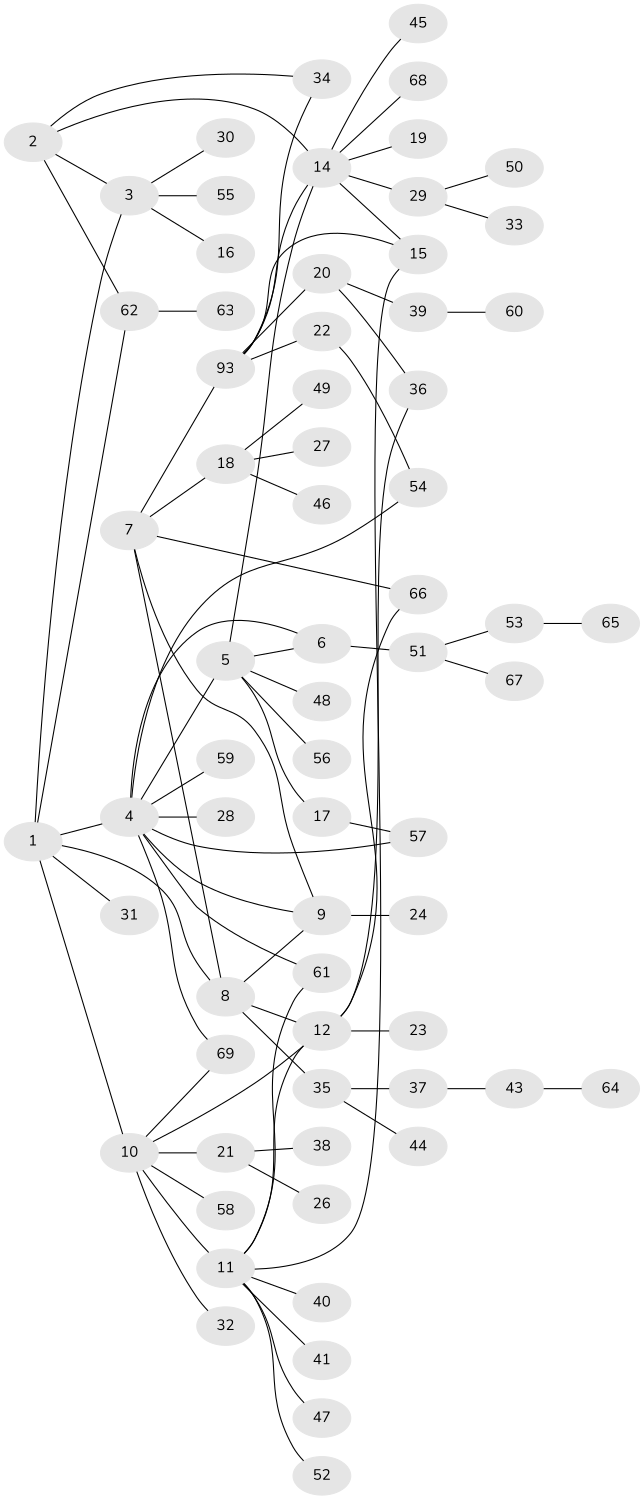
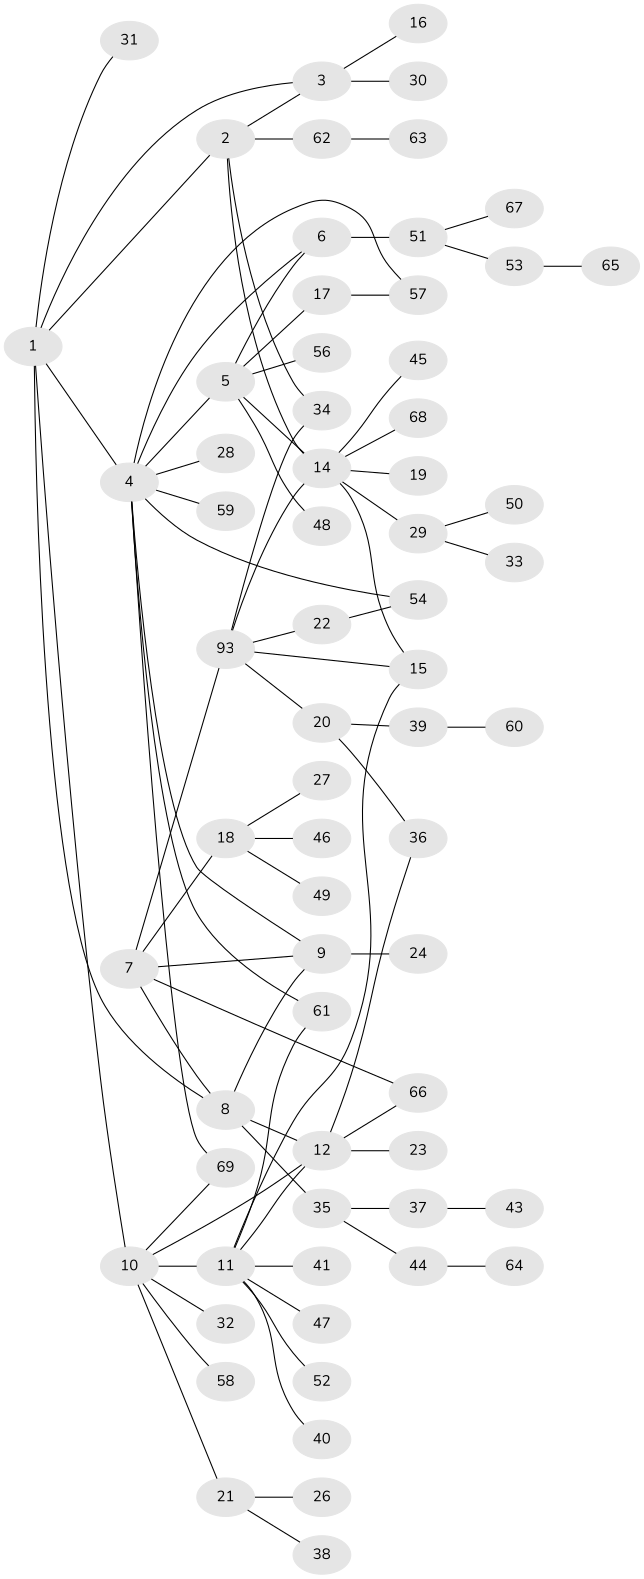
(226, 196) -> none
(81, 576) -> (129, 243)
(563, 1089) -> (466, 1266)
